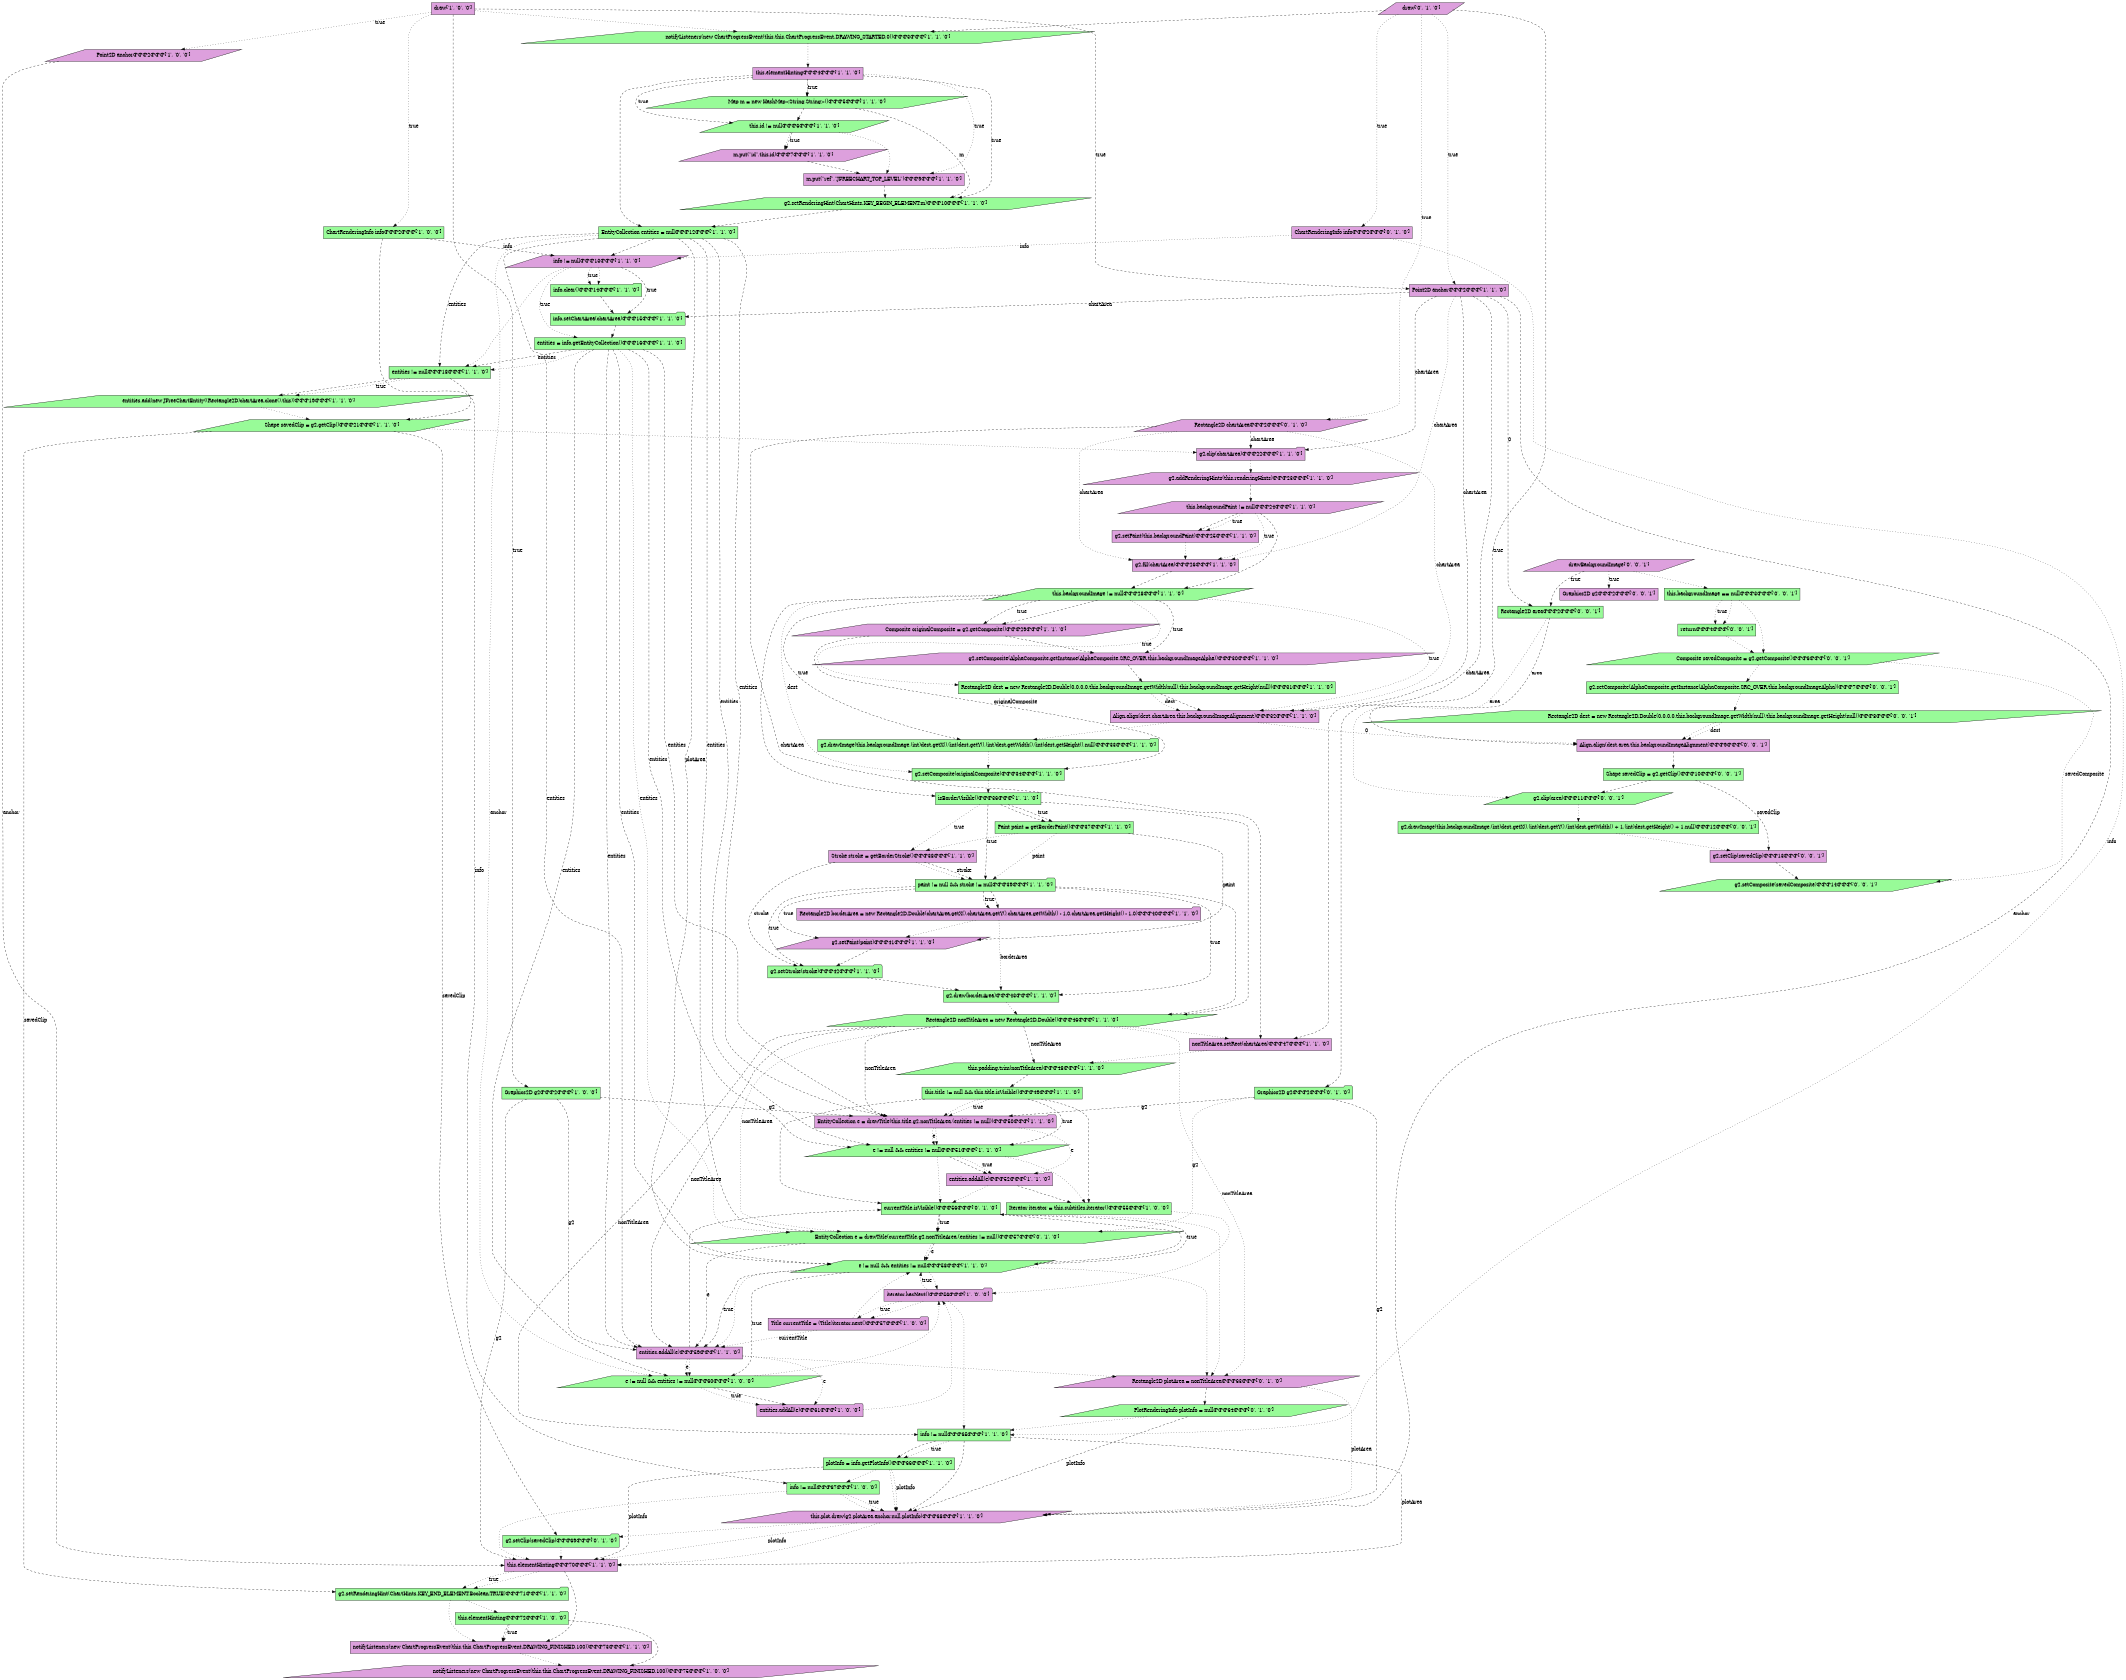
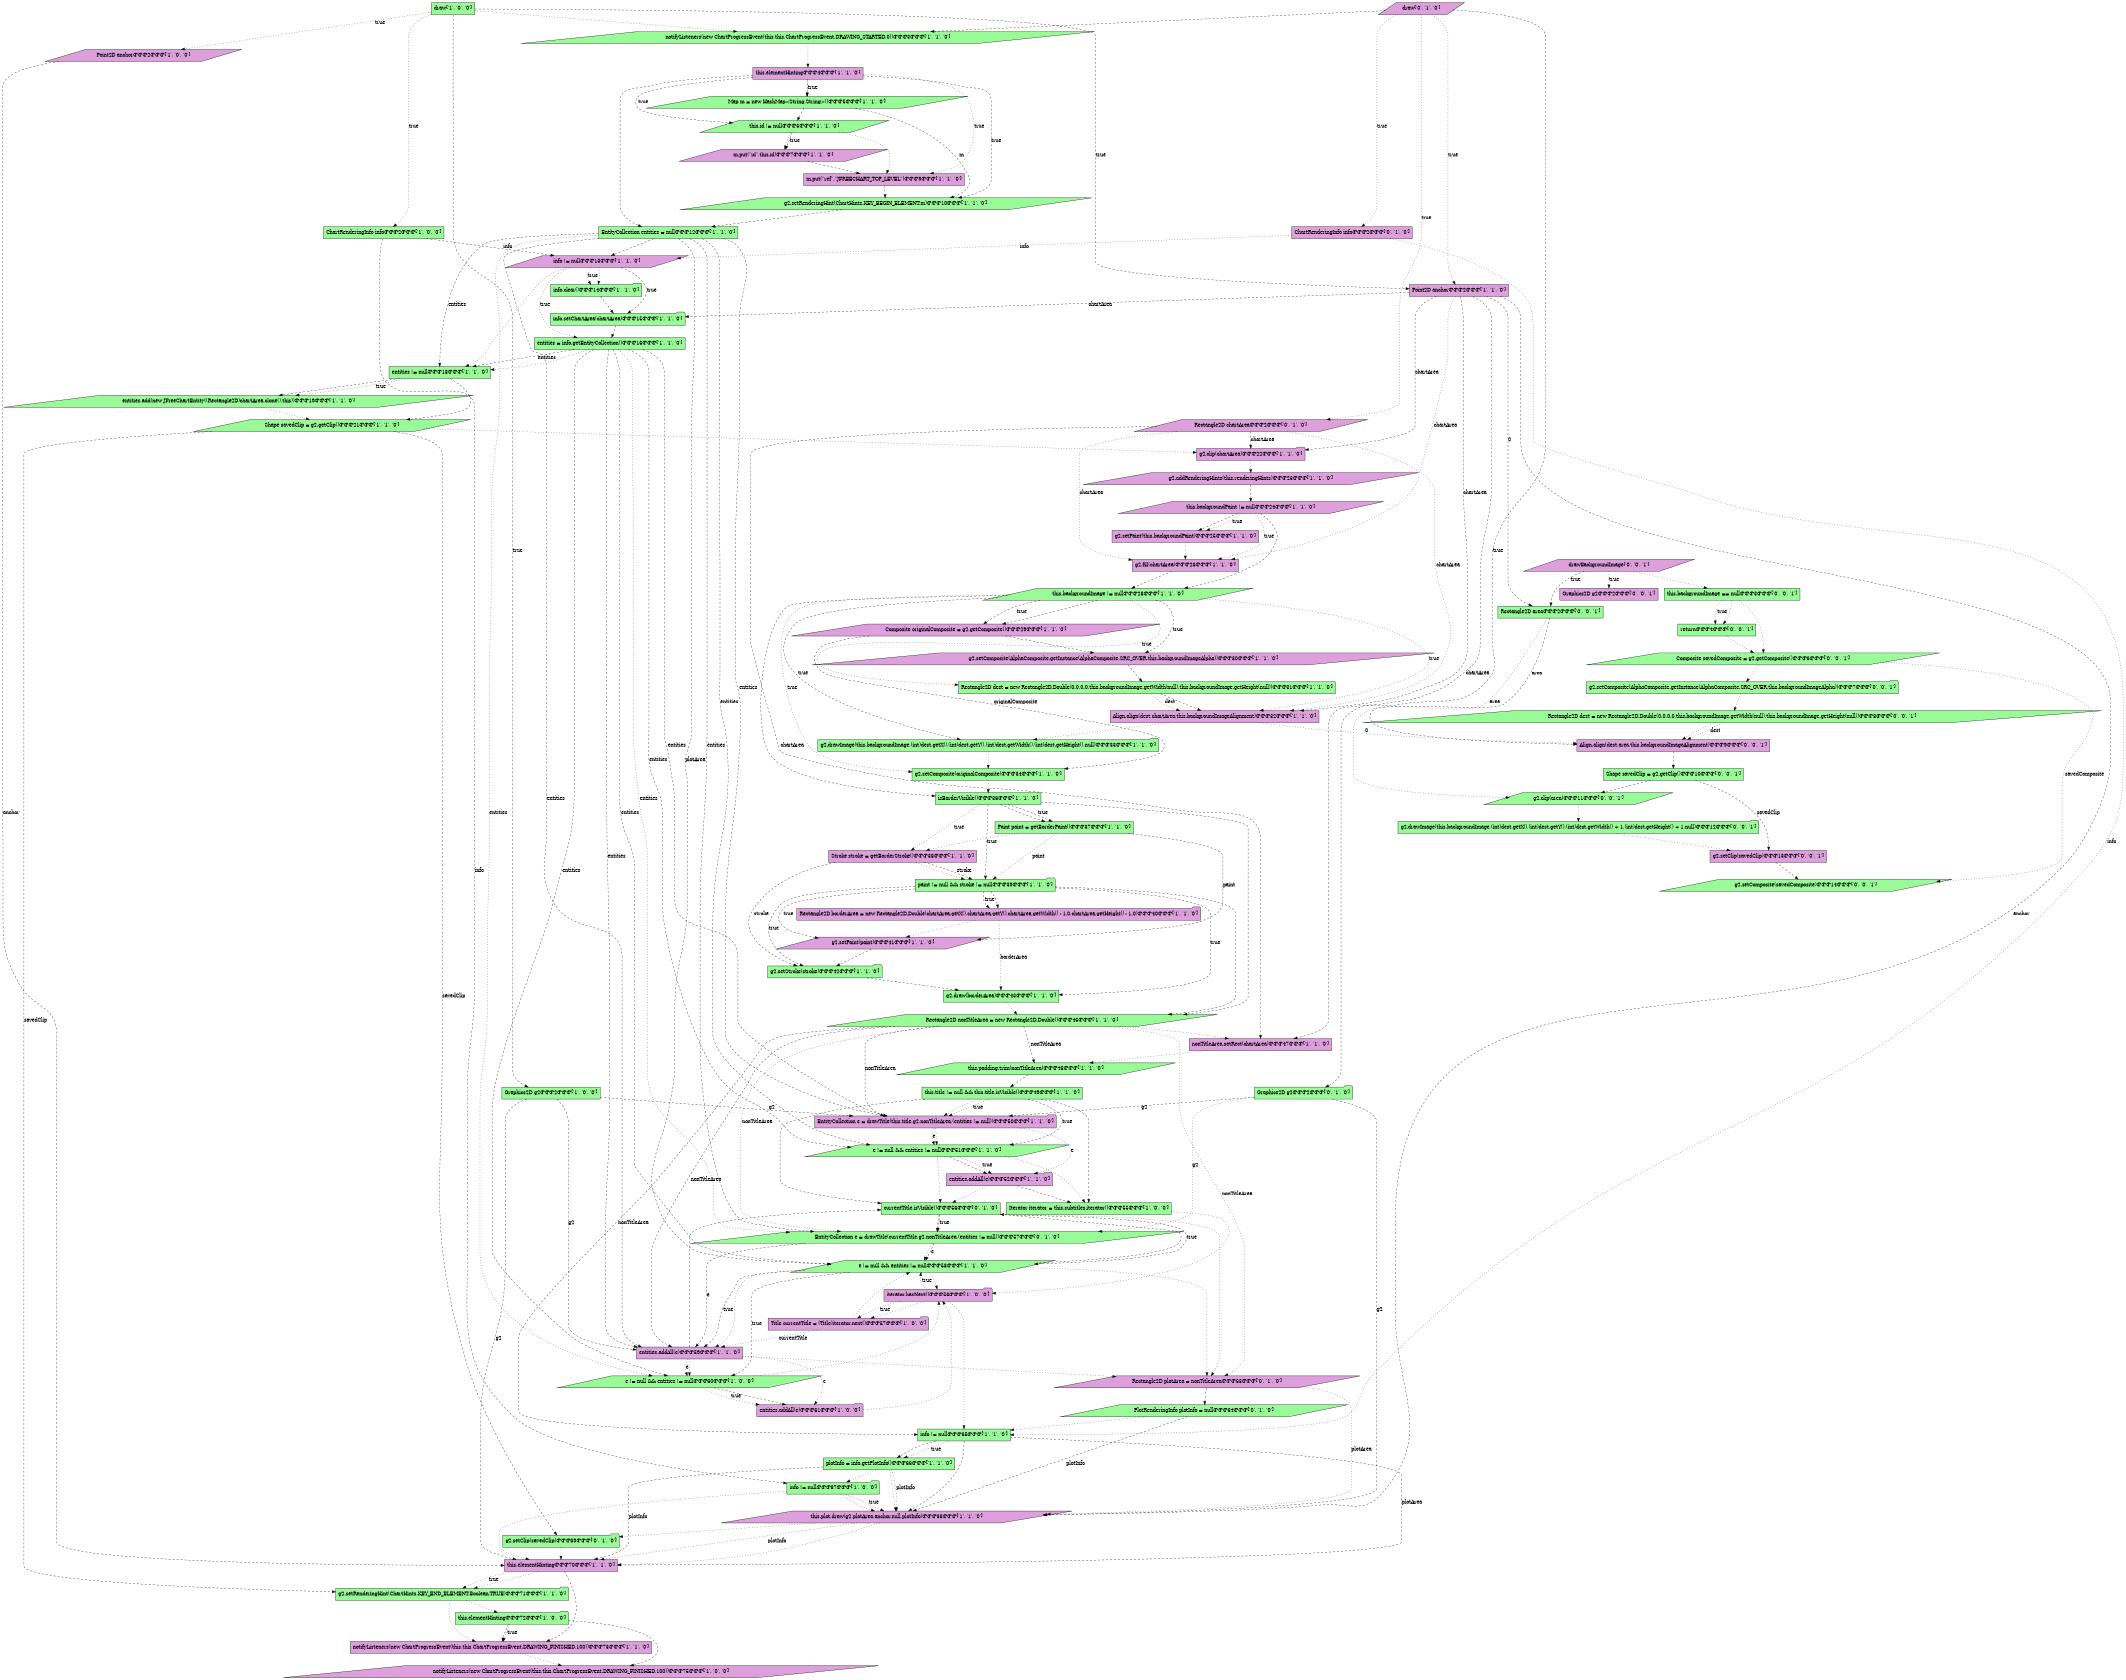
(453, 9) -> (453, 9)
(793, 688) -> (793, 688)
(498, 813) -> (498, 813)
